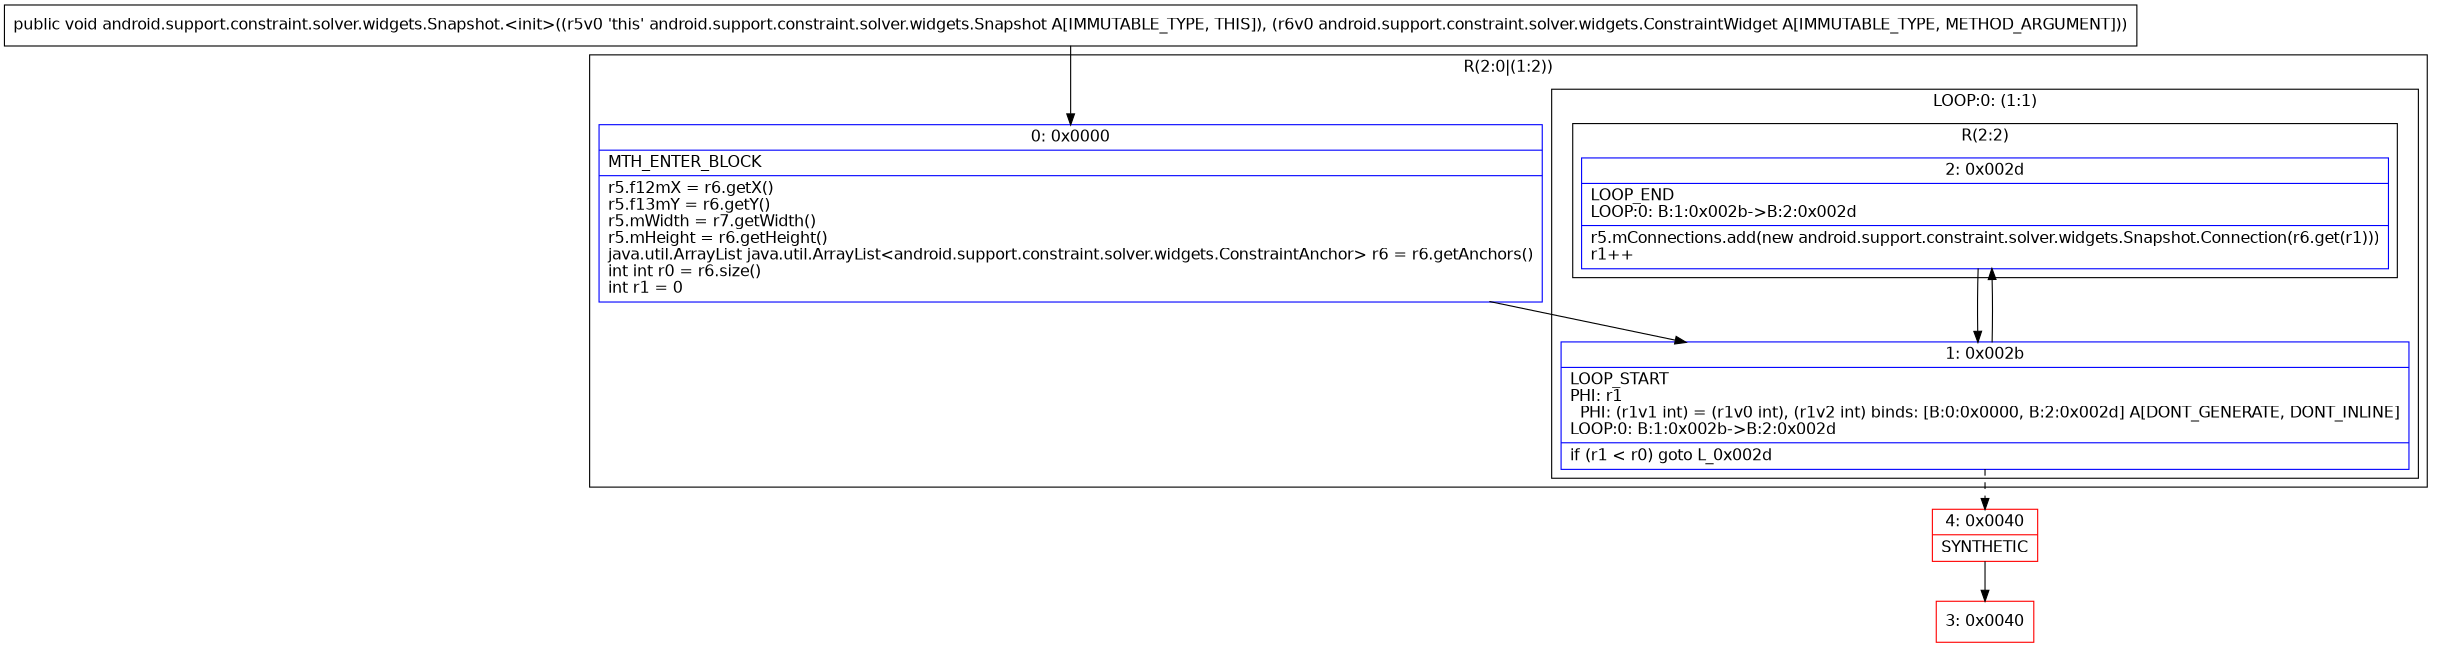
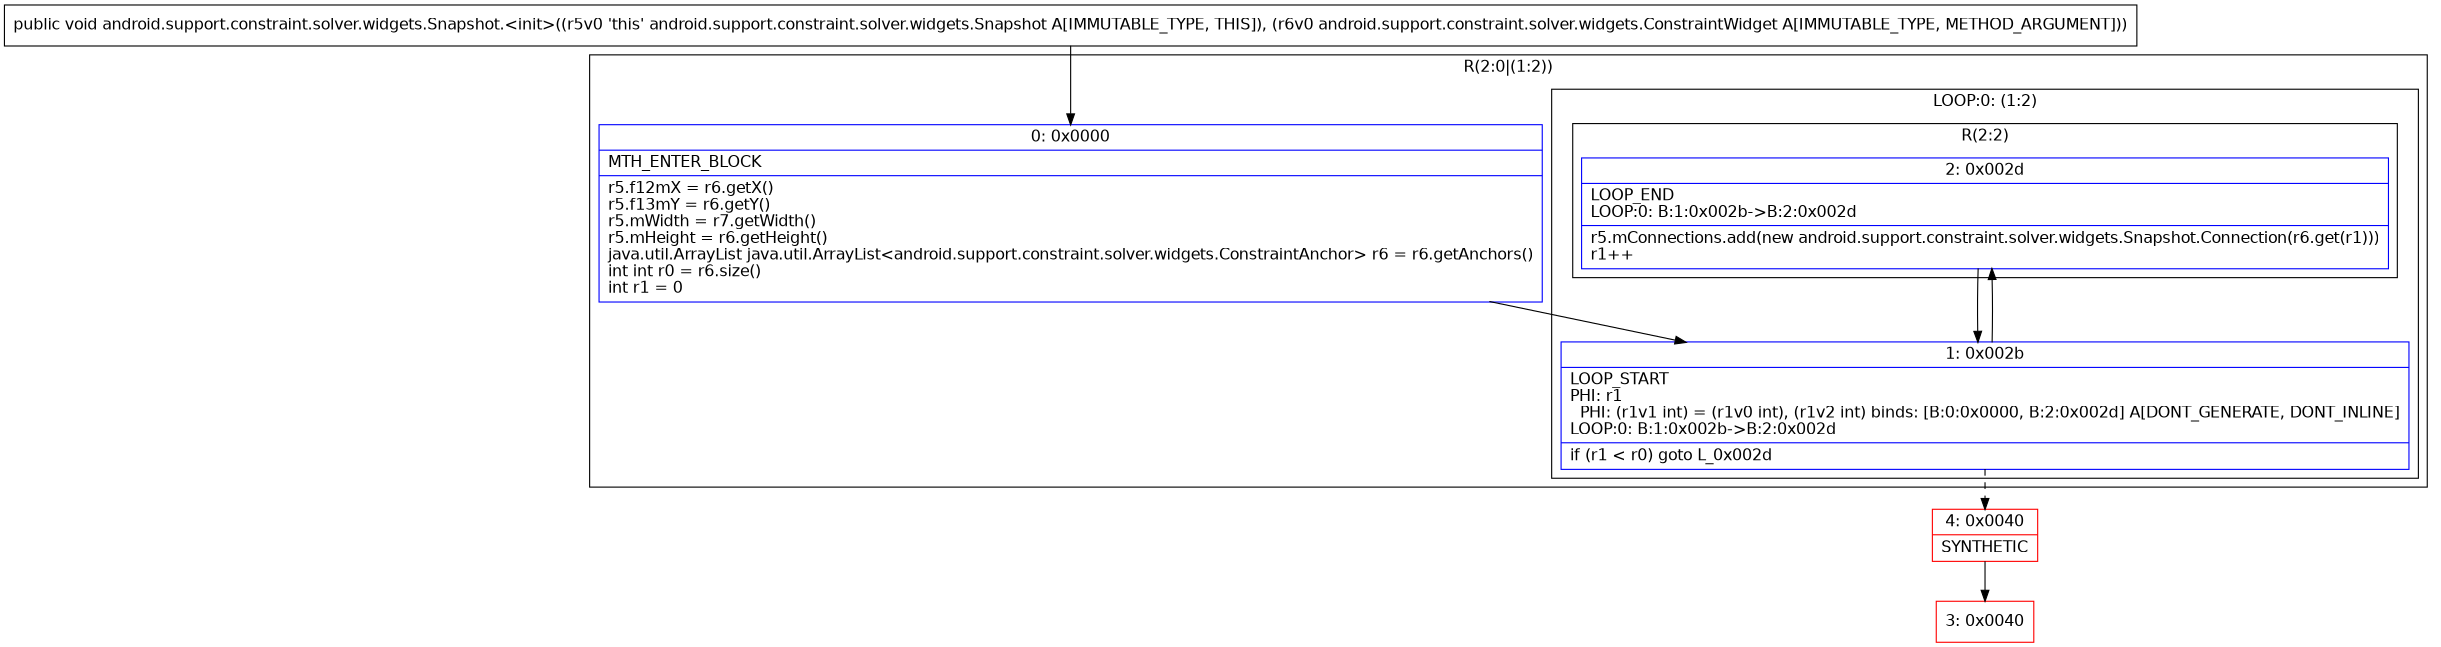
(1985, 102) -> (1985, 102)
